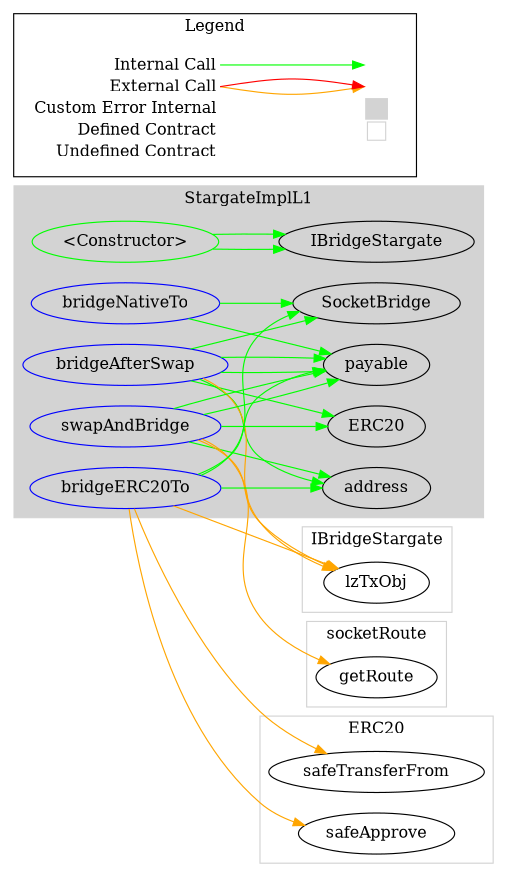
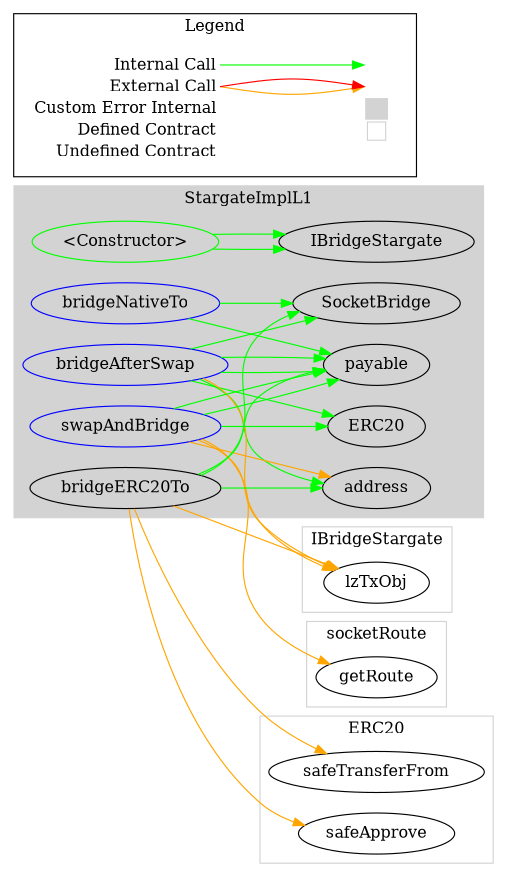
(254, 458) -> (254, 458)
(125, 488) -> (125, 488)
